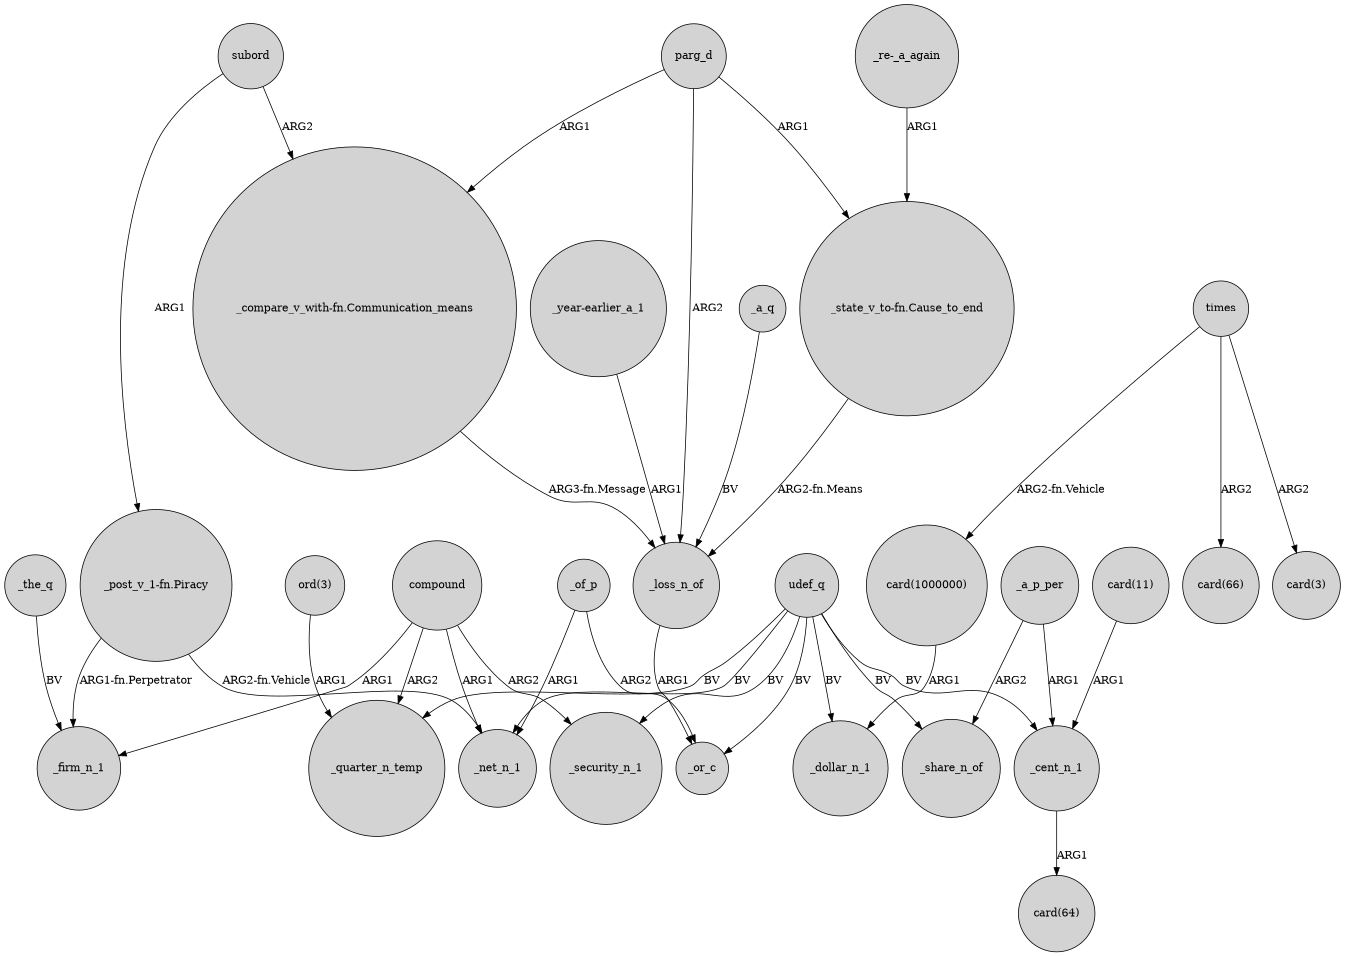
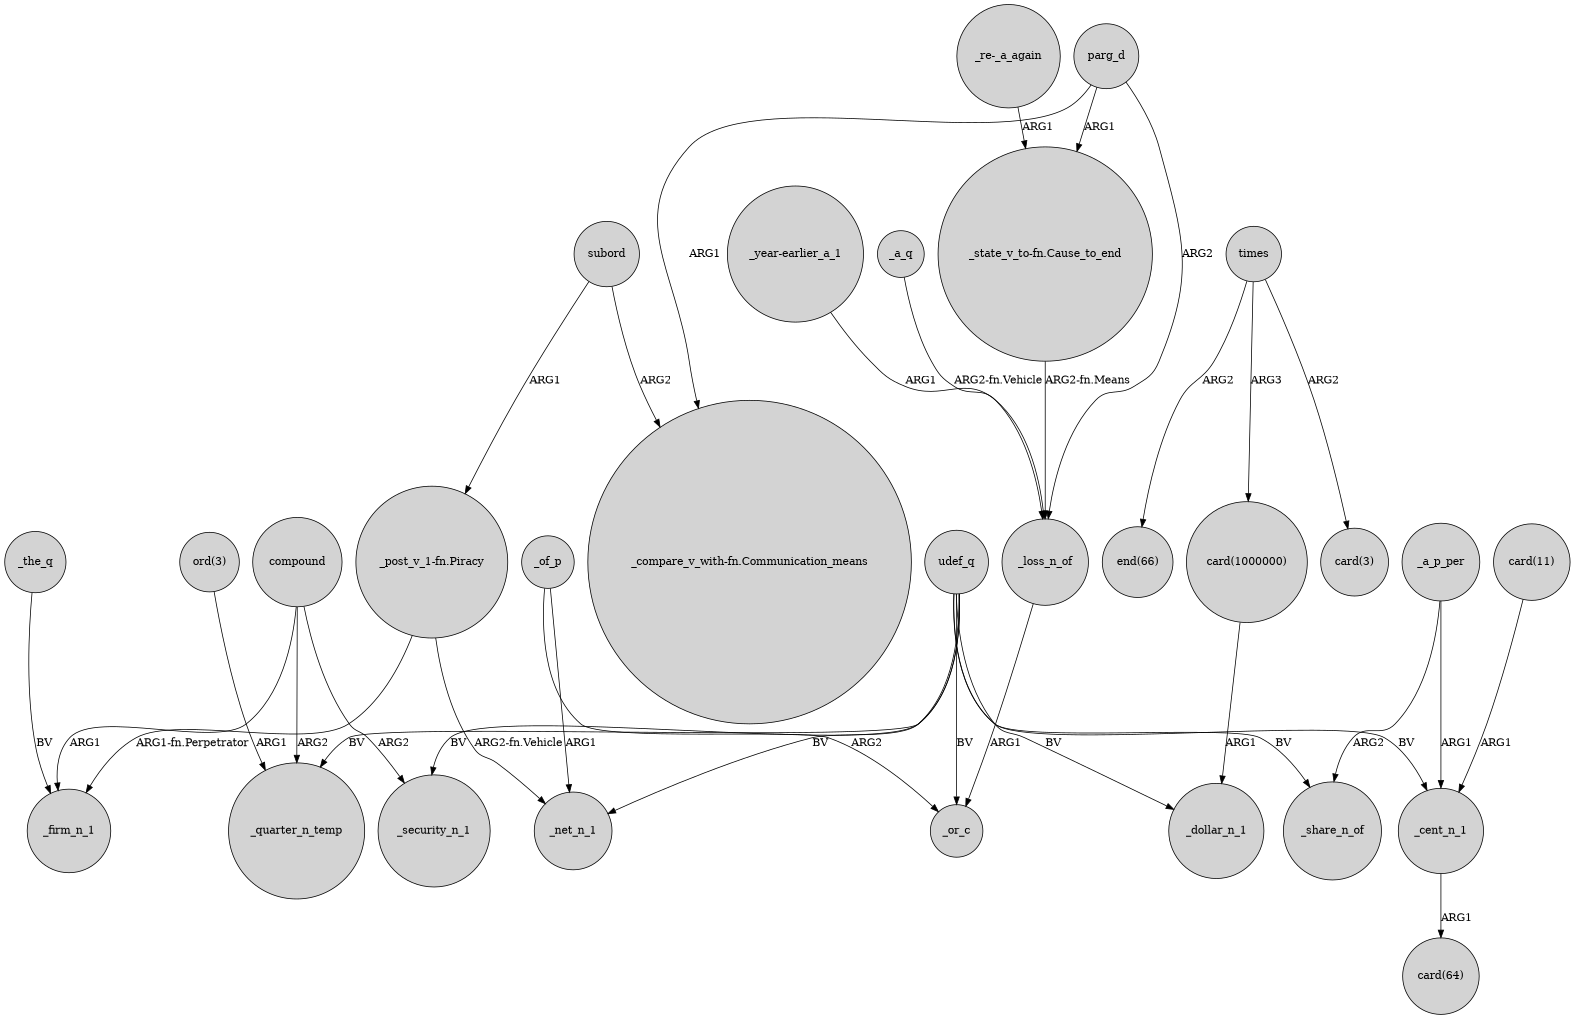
(730, 490) -> (998, 381)
(1061, 490) -> (1266, 381)
(552, 497) -> none
(1221, 585) -> (1138, 562)
(460, 679) -> none
